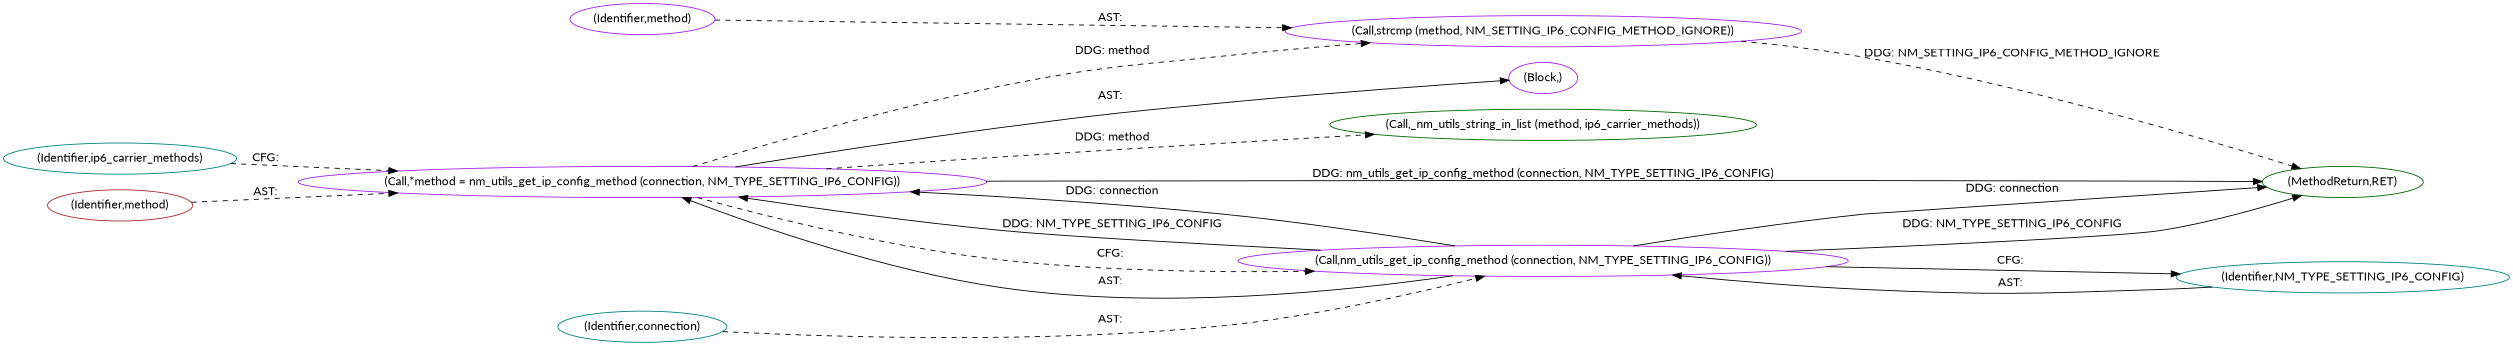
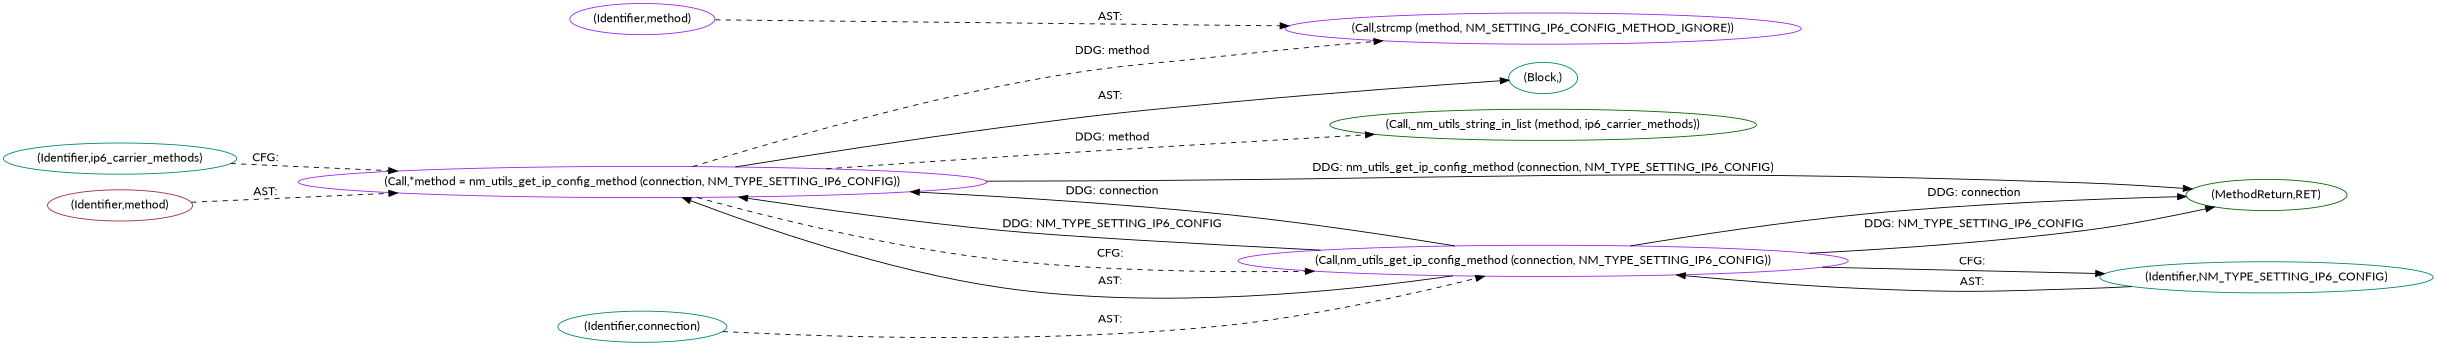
(1543, 78) -> (1543, 78)
(2020, 90) -> none
